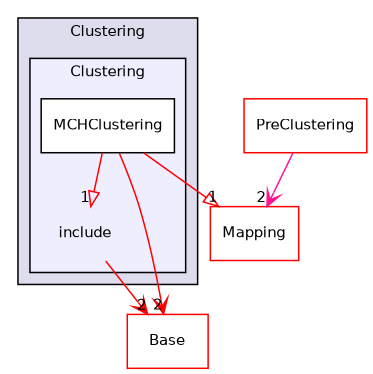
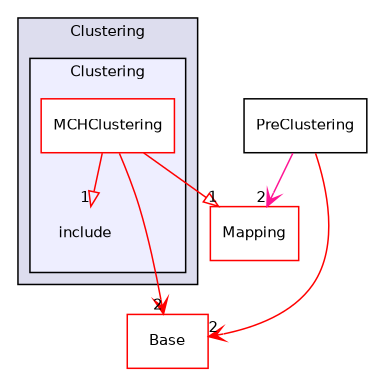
(108, 126) -> (108, 126)
(305, 126) -> (305, 126)
(122, 282) -> (320, 271)
